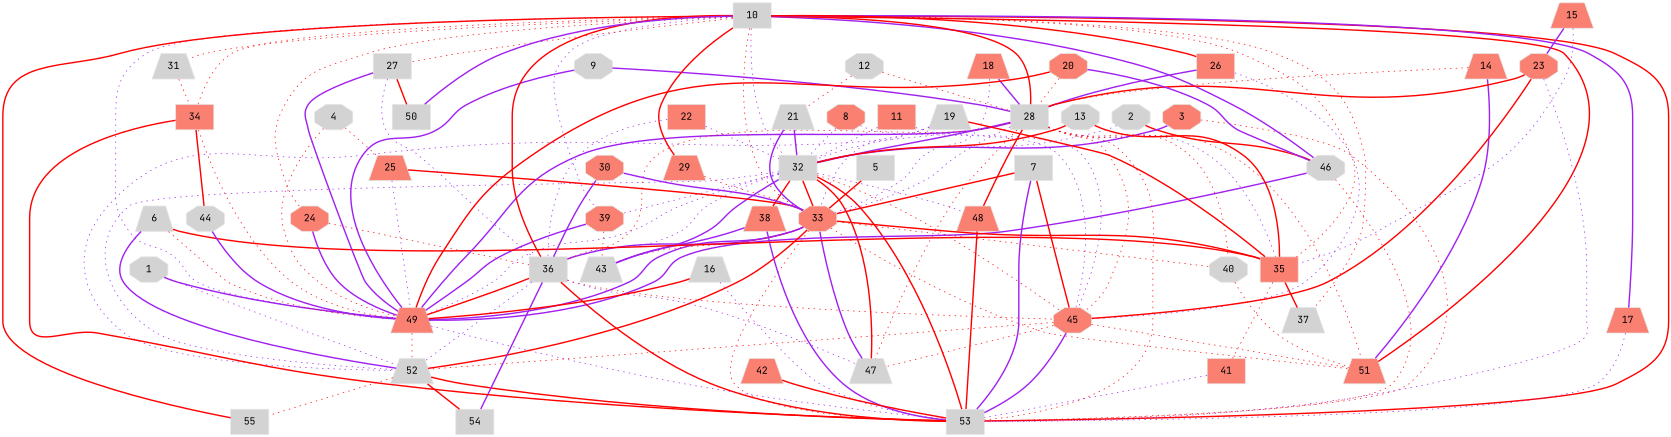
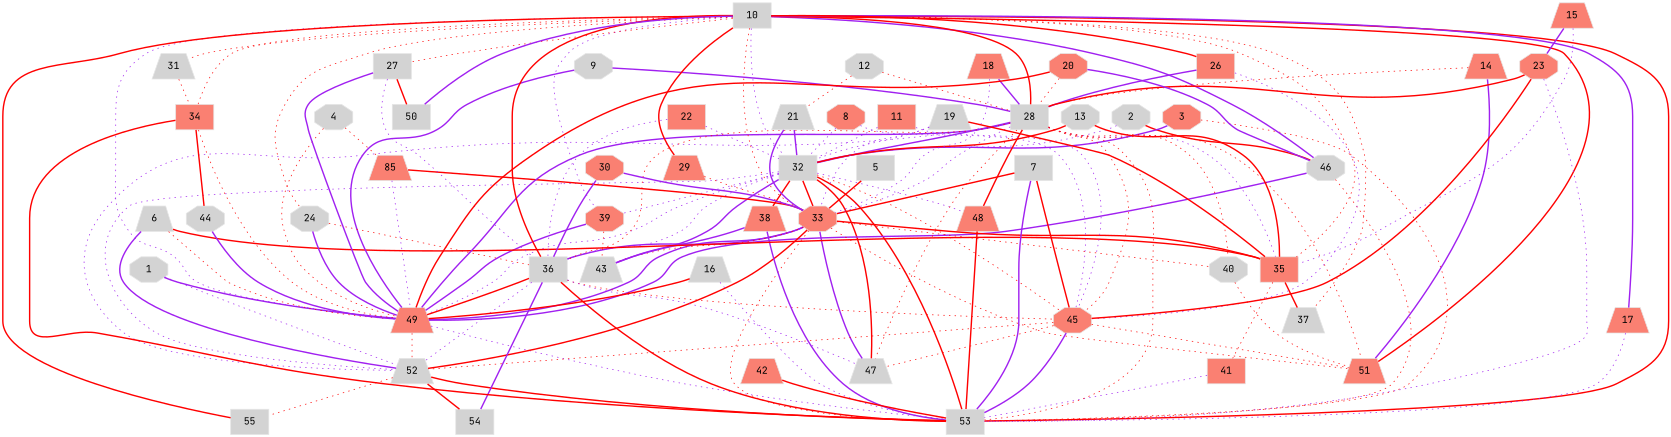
(390, 168) -> (390, 168)
(310, 219) -> (310, 219)
